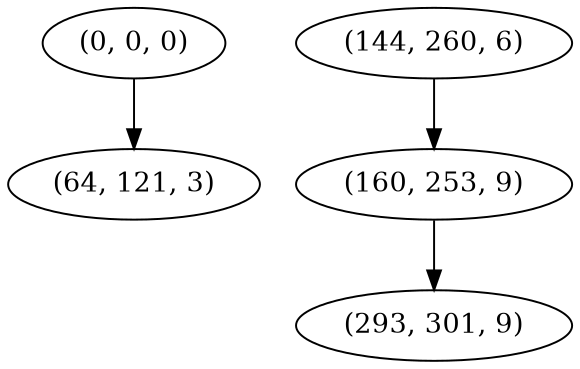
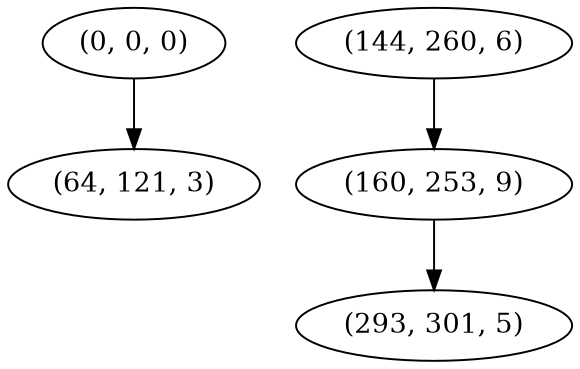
(434, 326) -> (434, 326)
